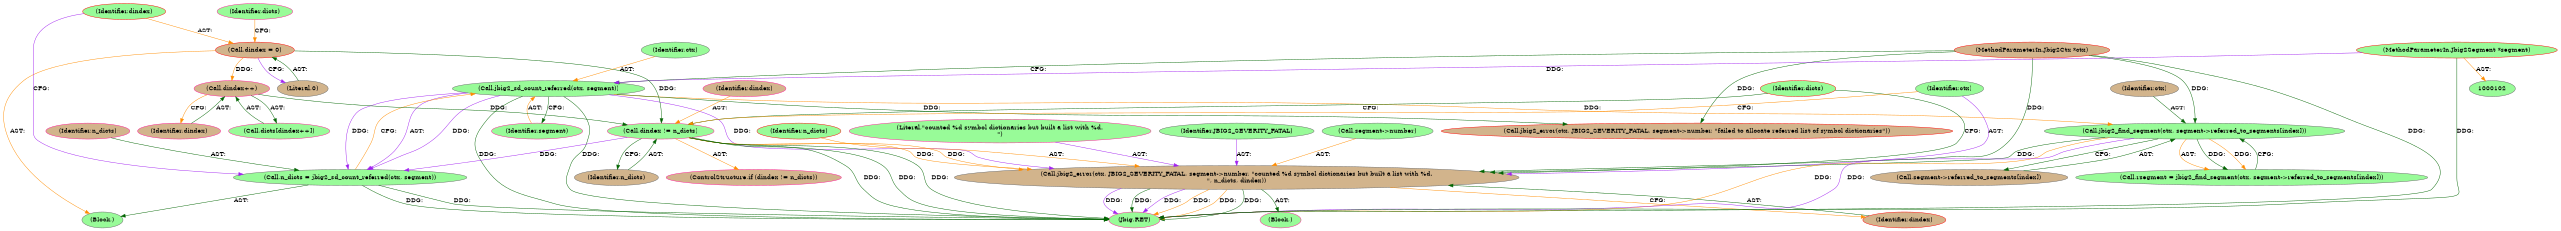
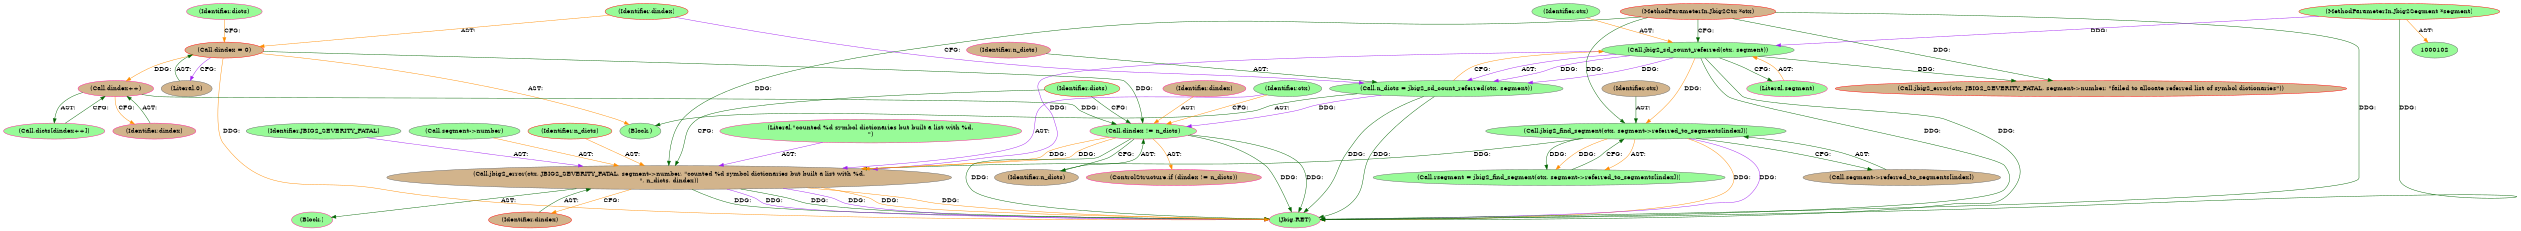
(255, 108) -> (102, 108)
(537, 131) -> (1787, 89)
(518, 155) -> (1287, 112)
none -> (693, 213)
